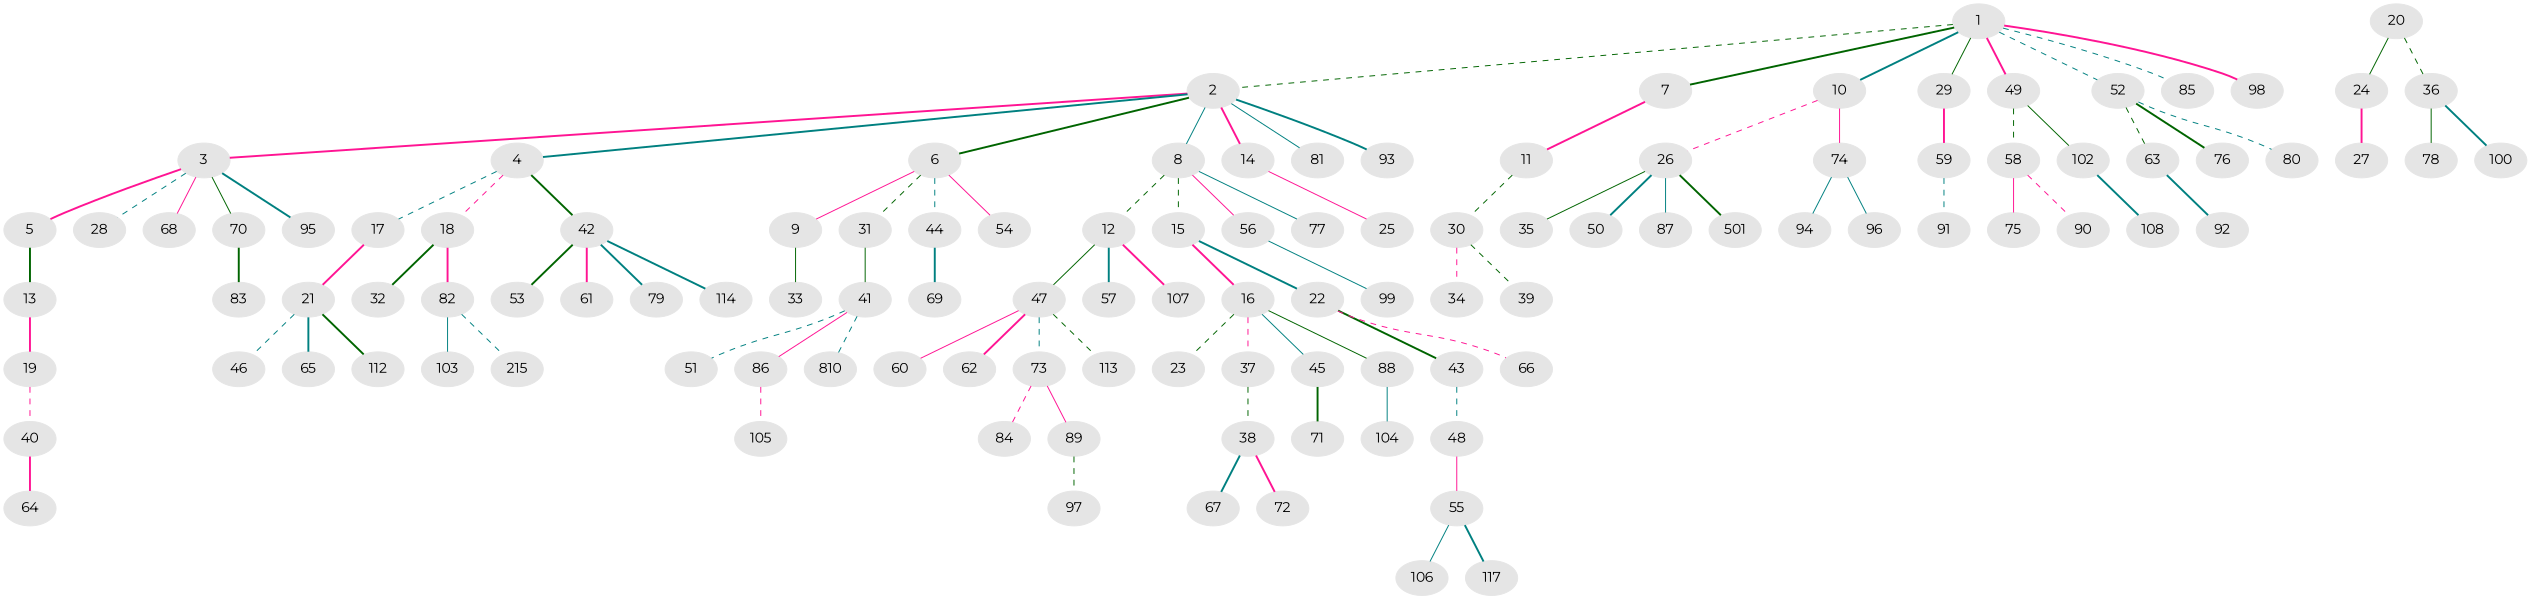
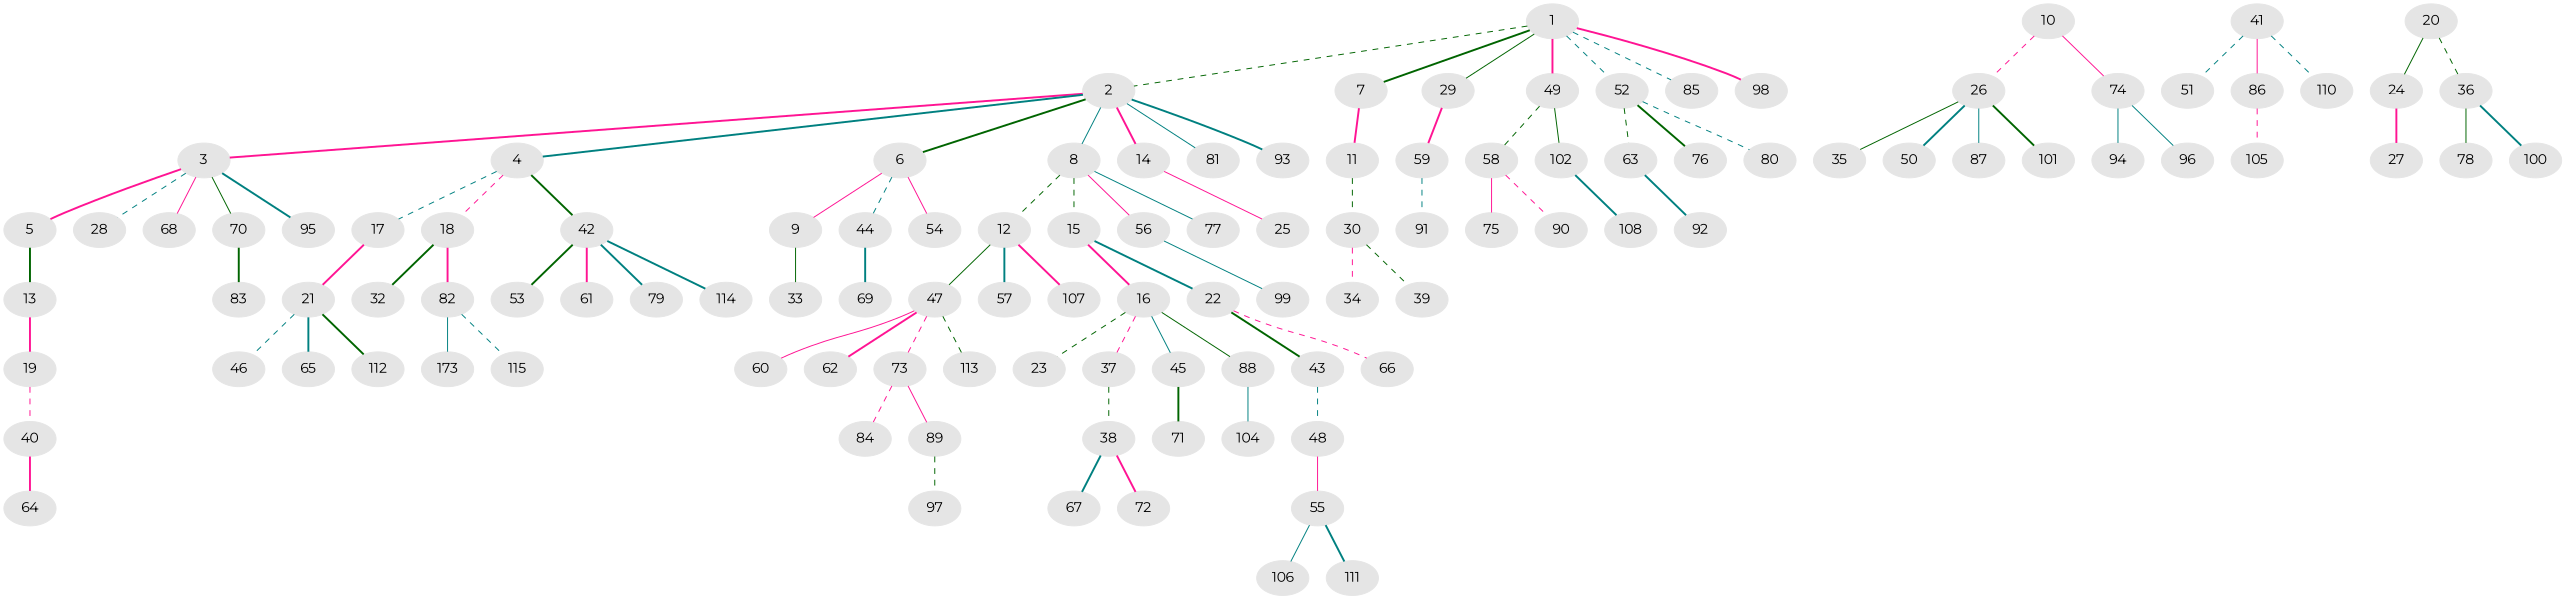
(1909, 56) -> none
(865, 230) -> none
(1735, 230) -> (2048, 160)
(1039, 335) -> (917, 335)
(448, 369) -> (448, 369)
(517, 369) -> (517, 369)
(830, 369) -> (2327, 91)
(1492, 578) -> (1352, 578)
